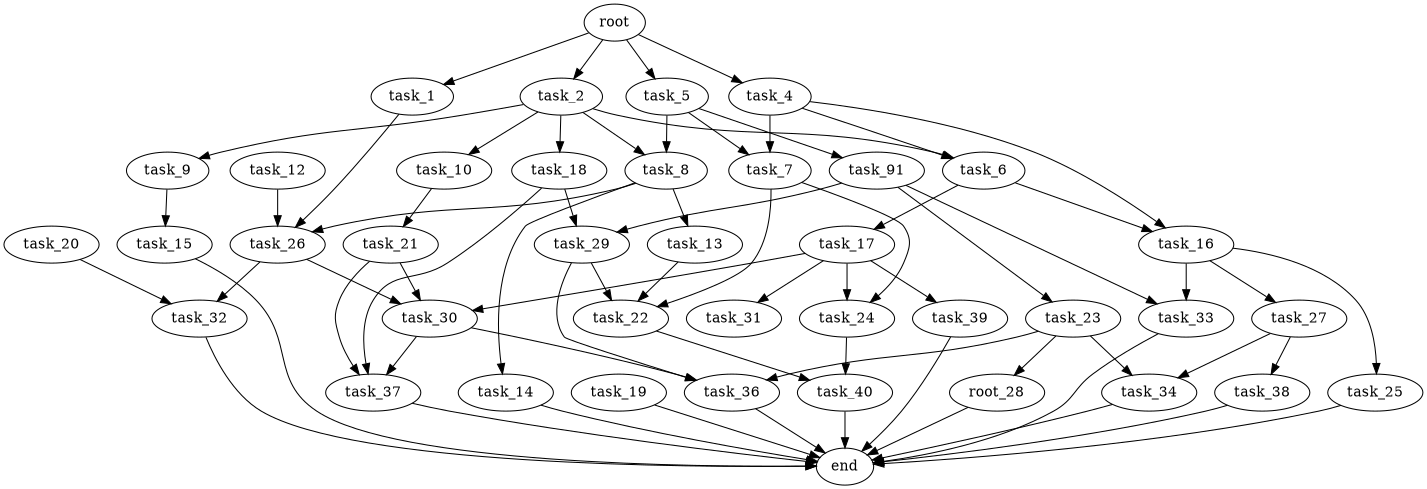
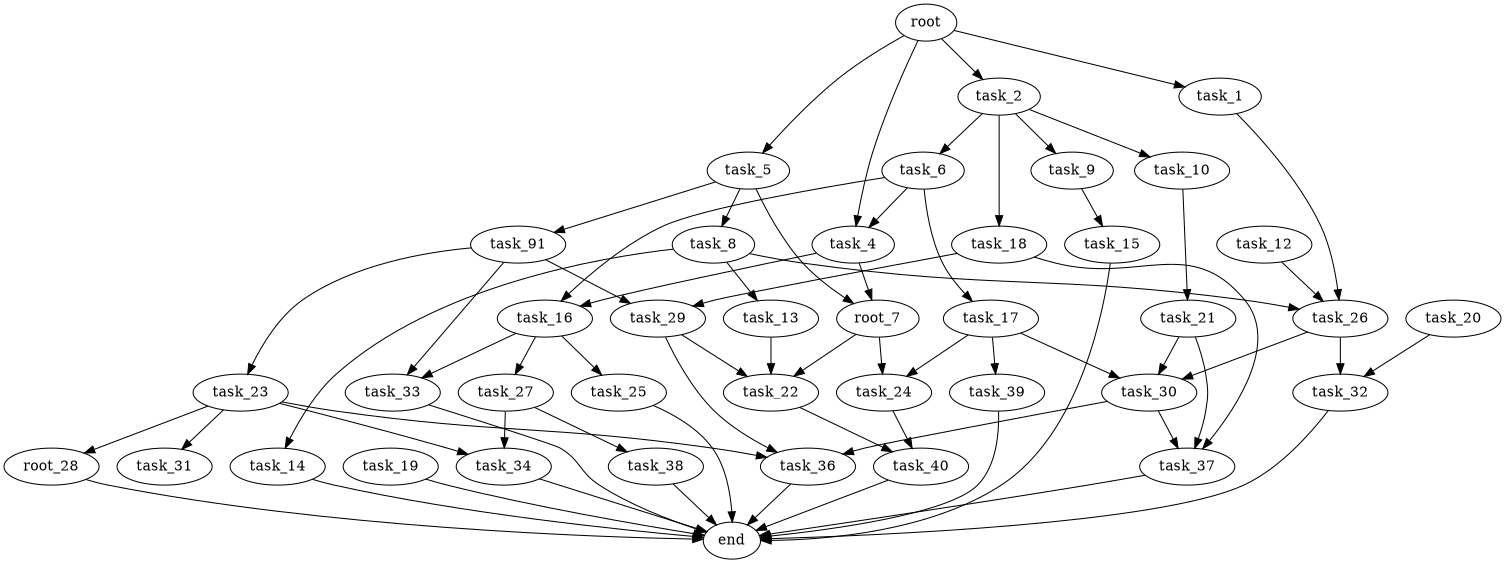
(609, 131) -> none
(872, 132) -> (892, 204)
(770, 171) -> (878, 319)
(795, 279) -> (206, 426)
